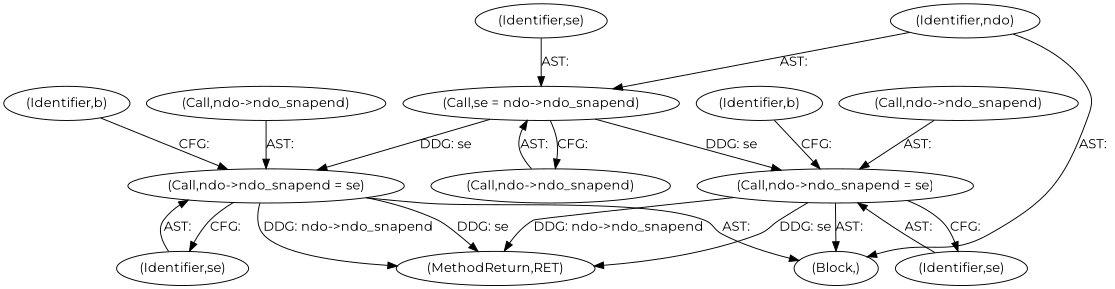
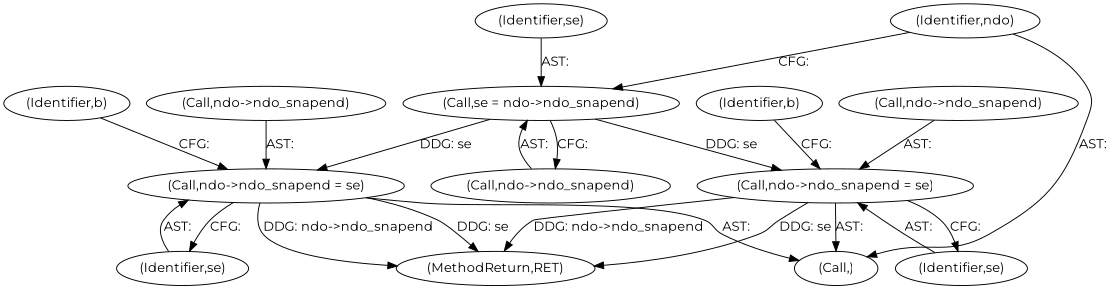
(796, 62) -> (796, 62)
(836, 268) -> (836, 268)
